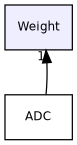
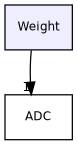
(47, 79) -> (30, 66)
